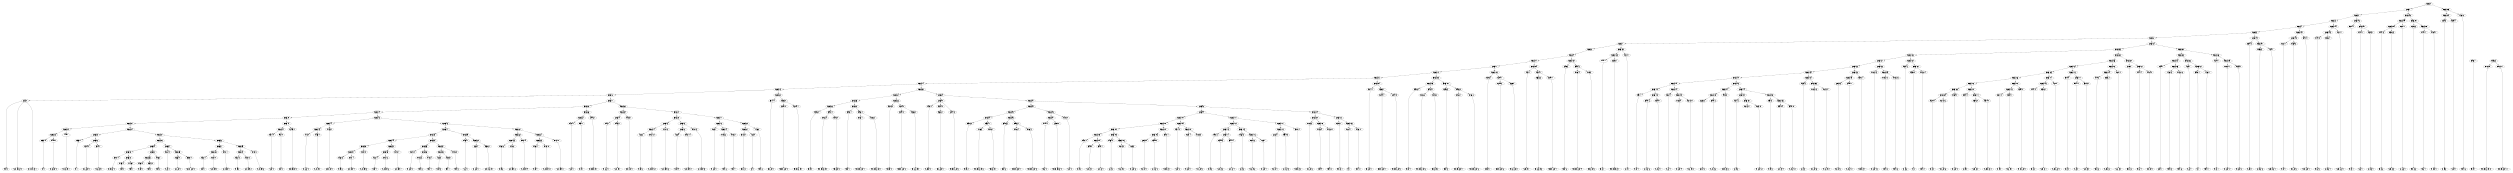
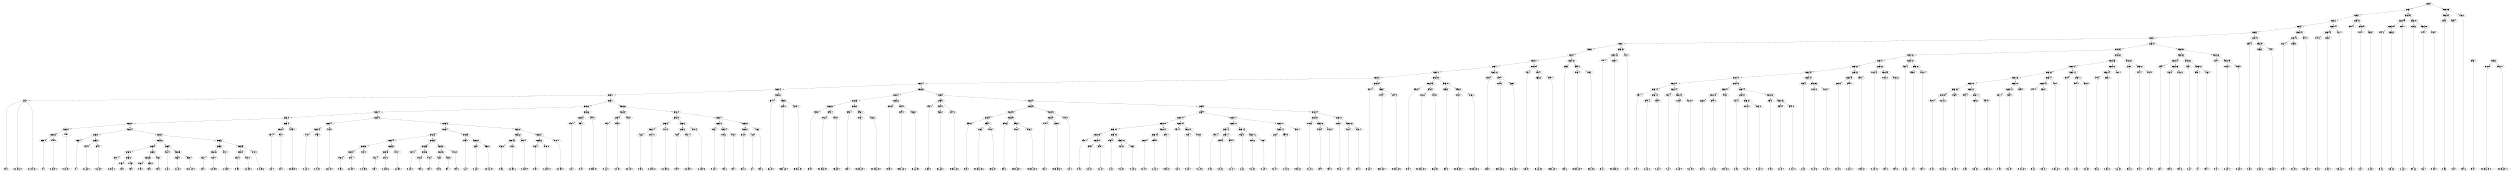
none -> (1747, 169)
